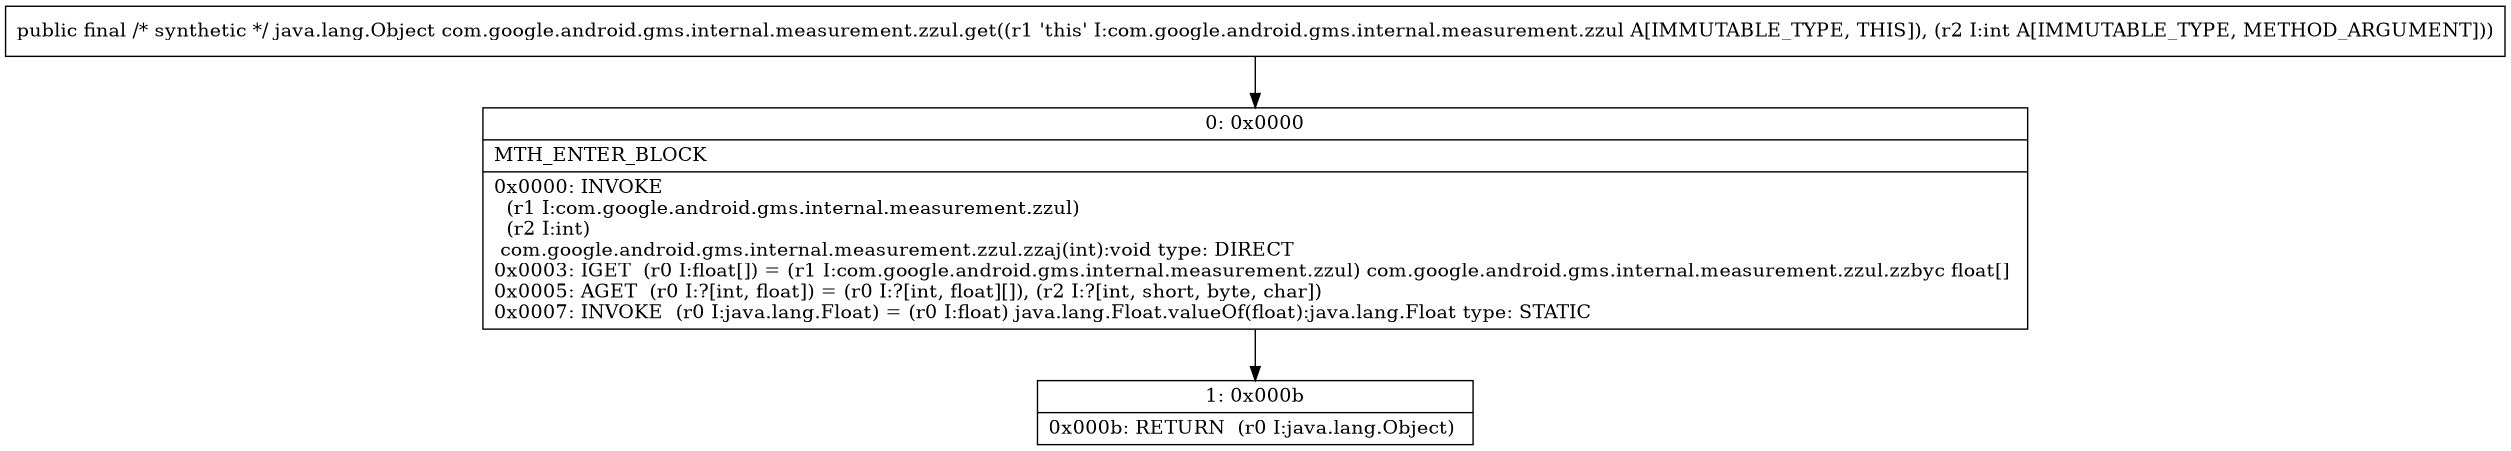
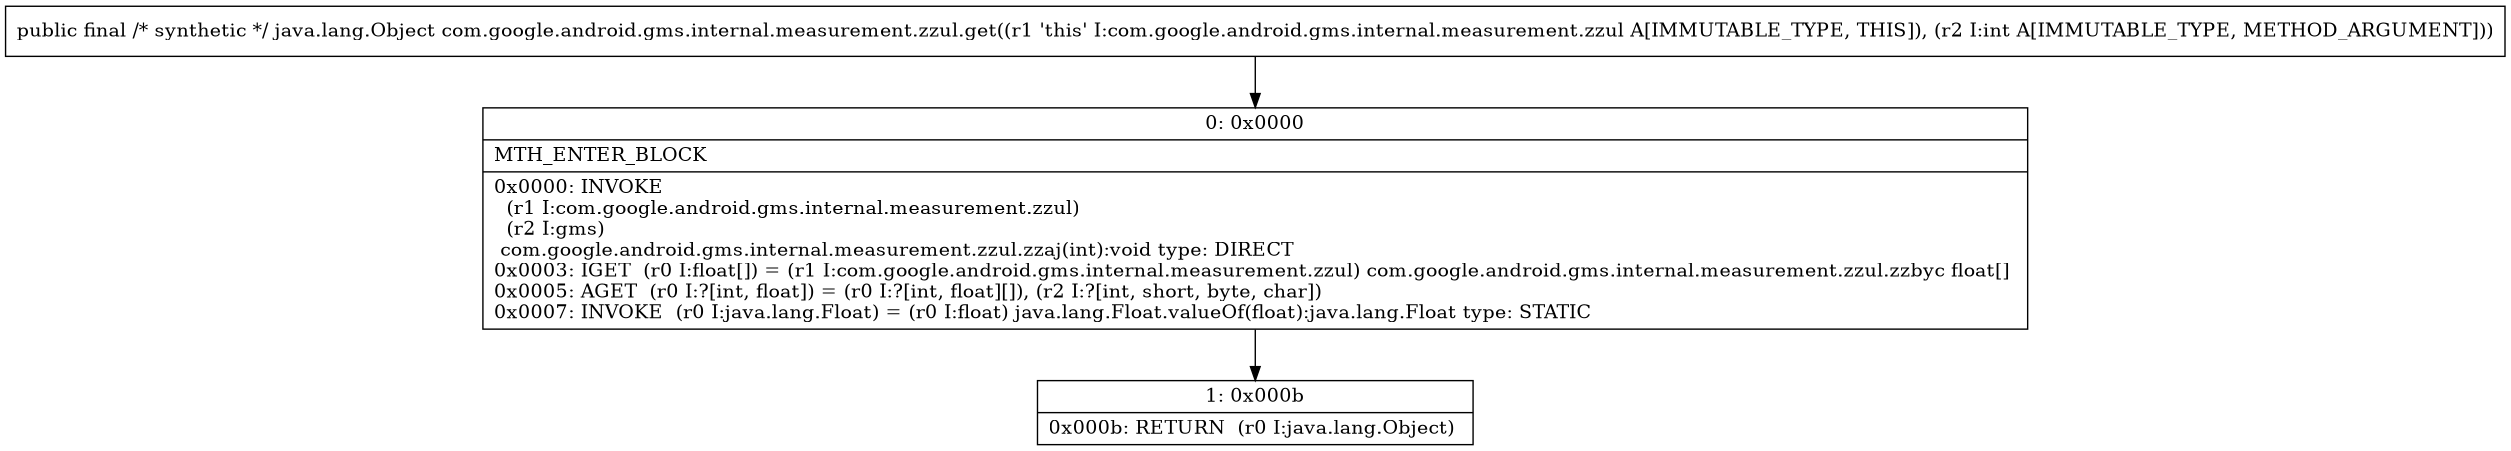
(543, 229) -> (550, 229)
